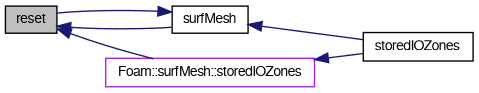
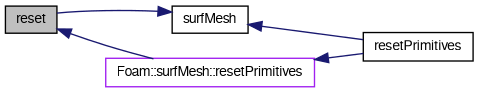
(121, 29) -> none
(418, 47) -> (418, 47)
(210, 73) -> (210, 73)
